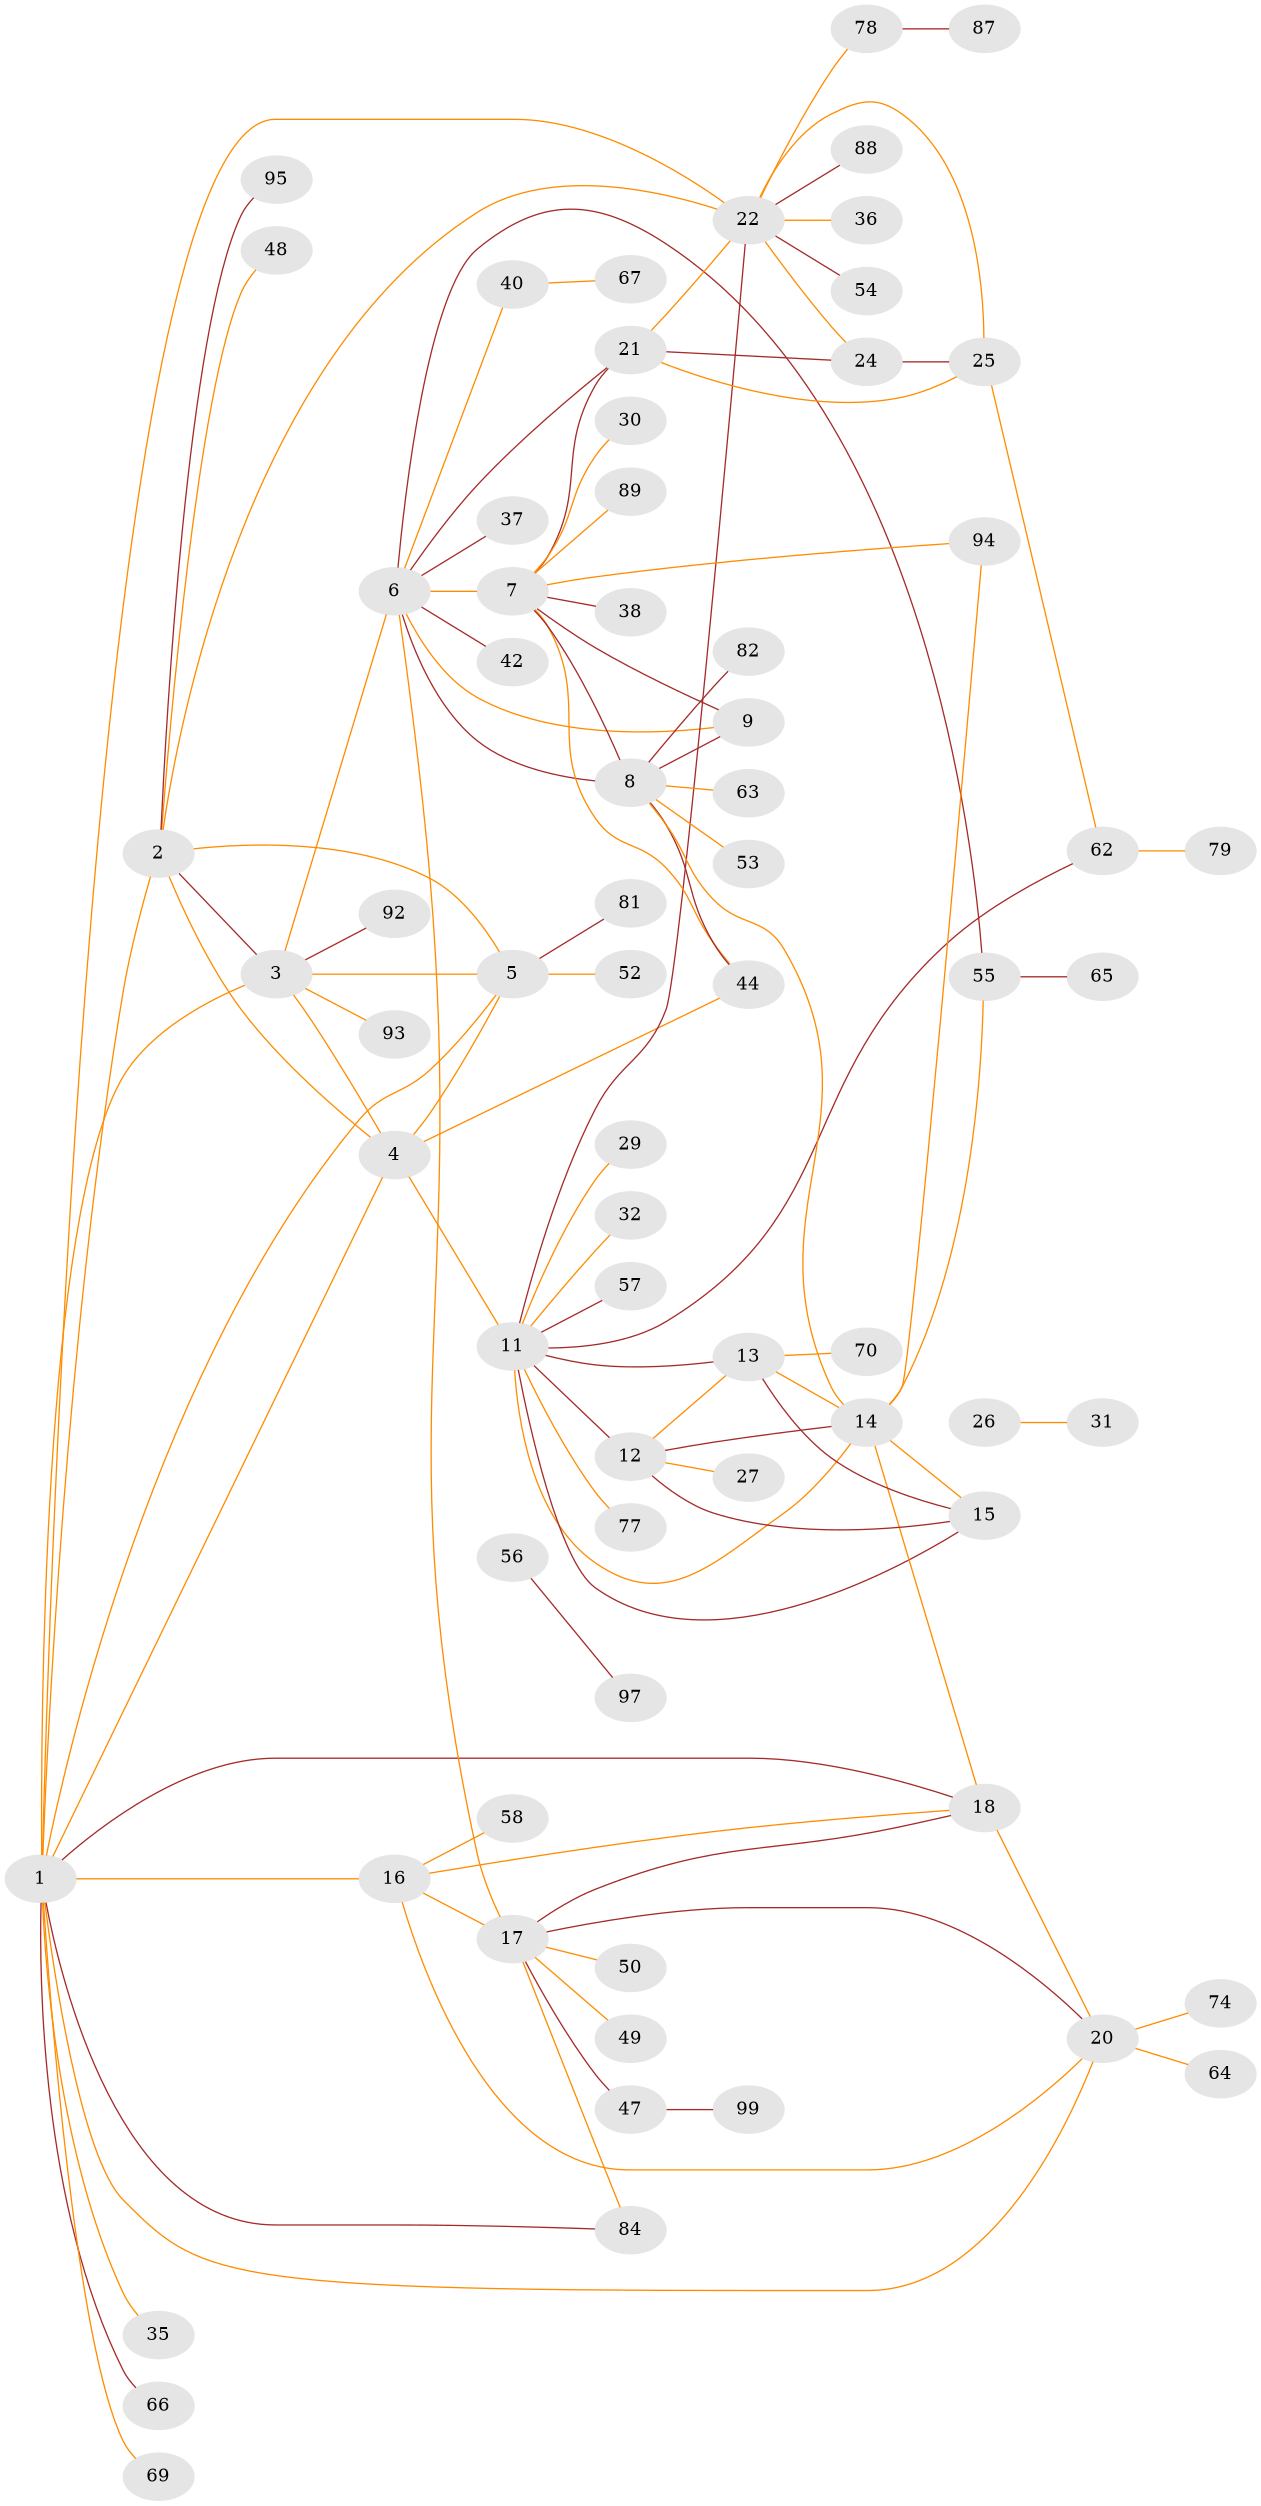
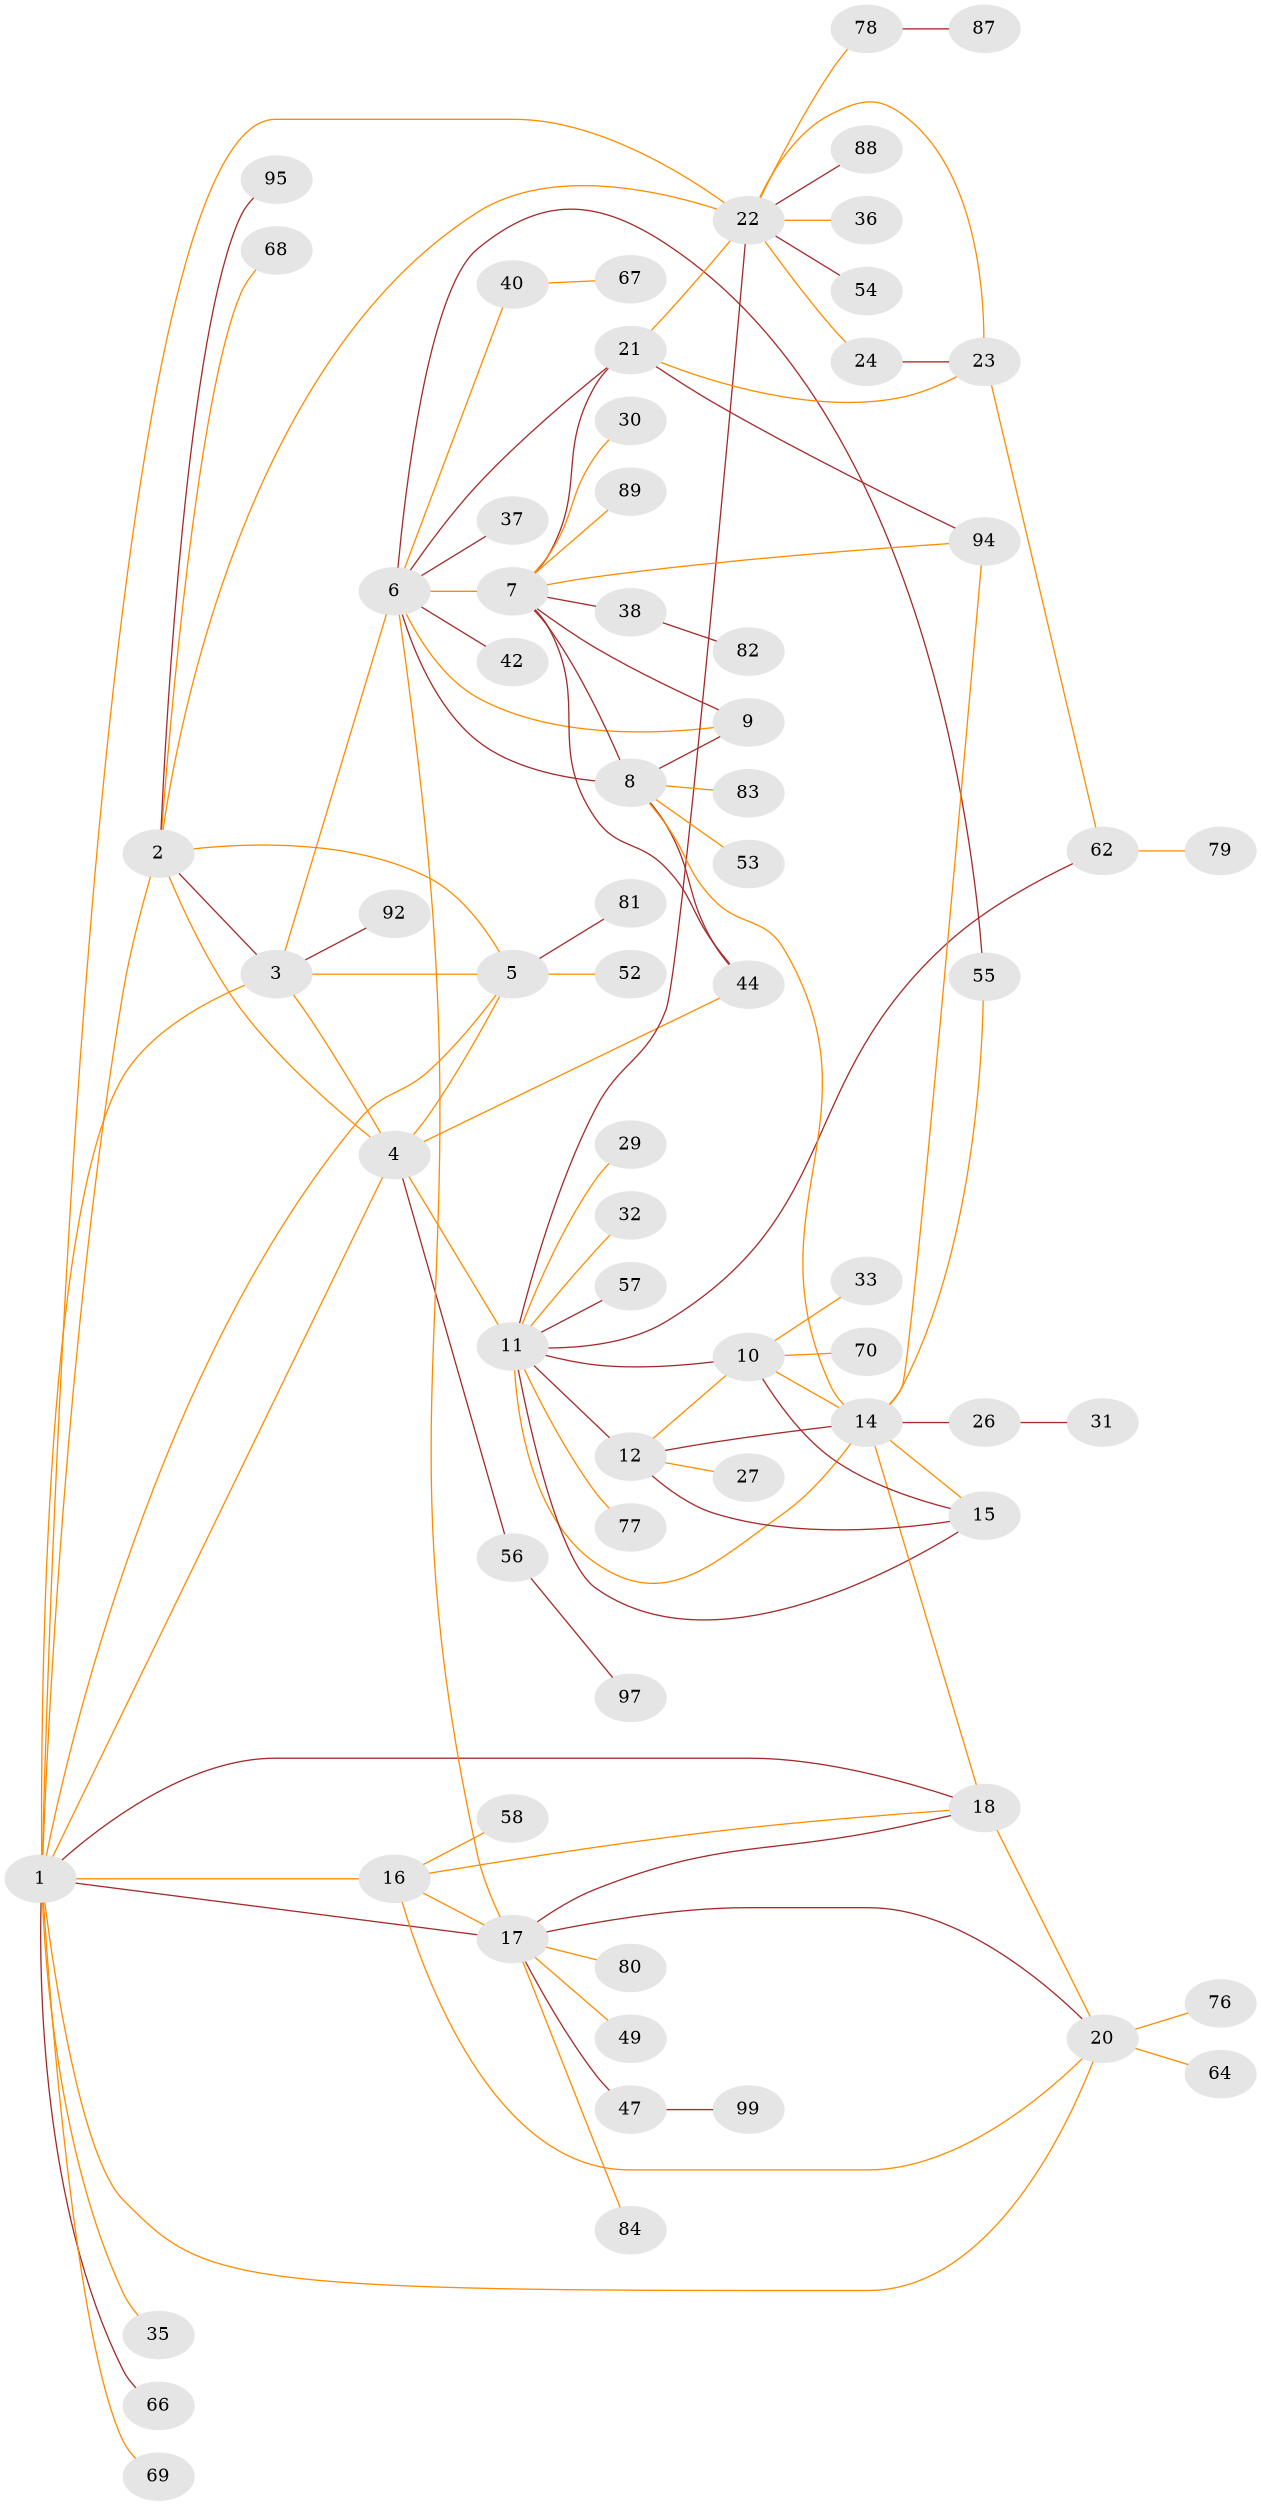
(277, 250) -> (277, 250)
(749, 356) -> (803, 452)
(985, 362) -> (985, 362)
(688, 716) -> (690, 632)
(749, 793) -> (749, 793)
(591, 810) -> (591, 810)
(1103, 977) -> none
(395, 1034) -> none
none -> (867, 1281)
none -> (454, 1356)
(749, 1357) -> (749, 1357)
none -> (926, 1423)
(1044, 1423) -> (1044, 1423)
(631, 1968) -> (631, 1968)
(1221, 2003) -> (1221, 2003)
(224, 2215) -> (276, 1909)
